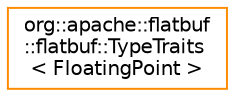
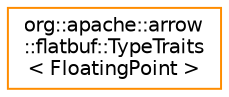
(117, 48) -> (114, 48)
